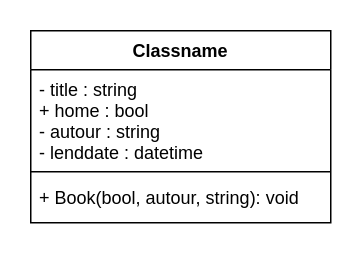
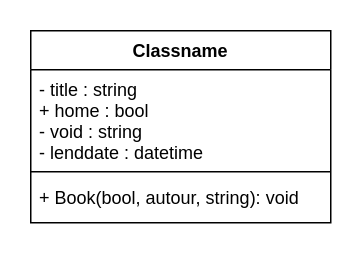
(103, 90) -> (103, 90)
